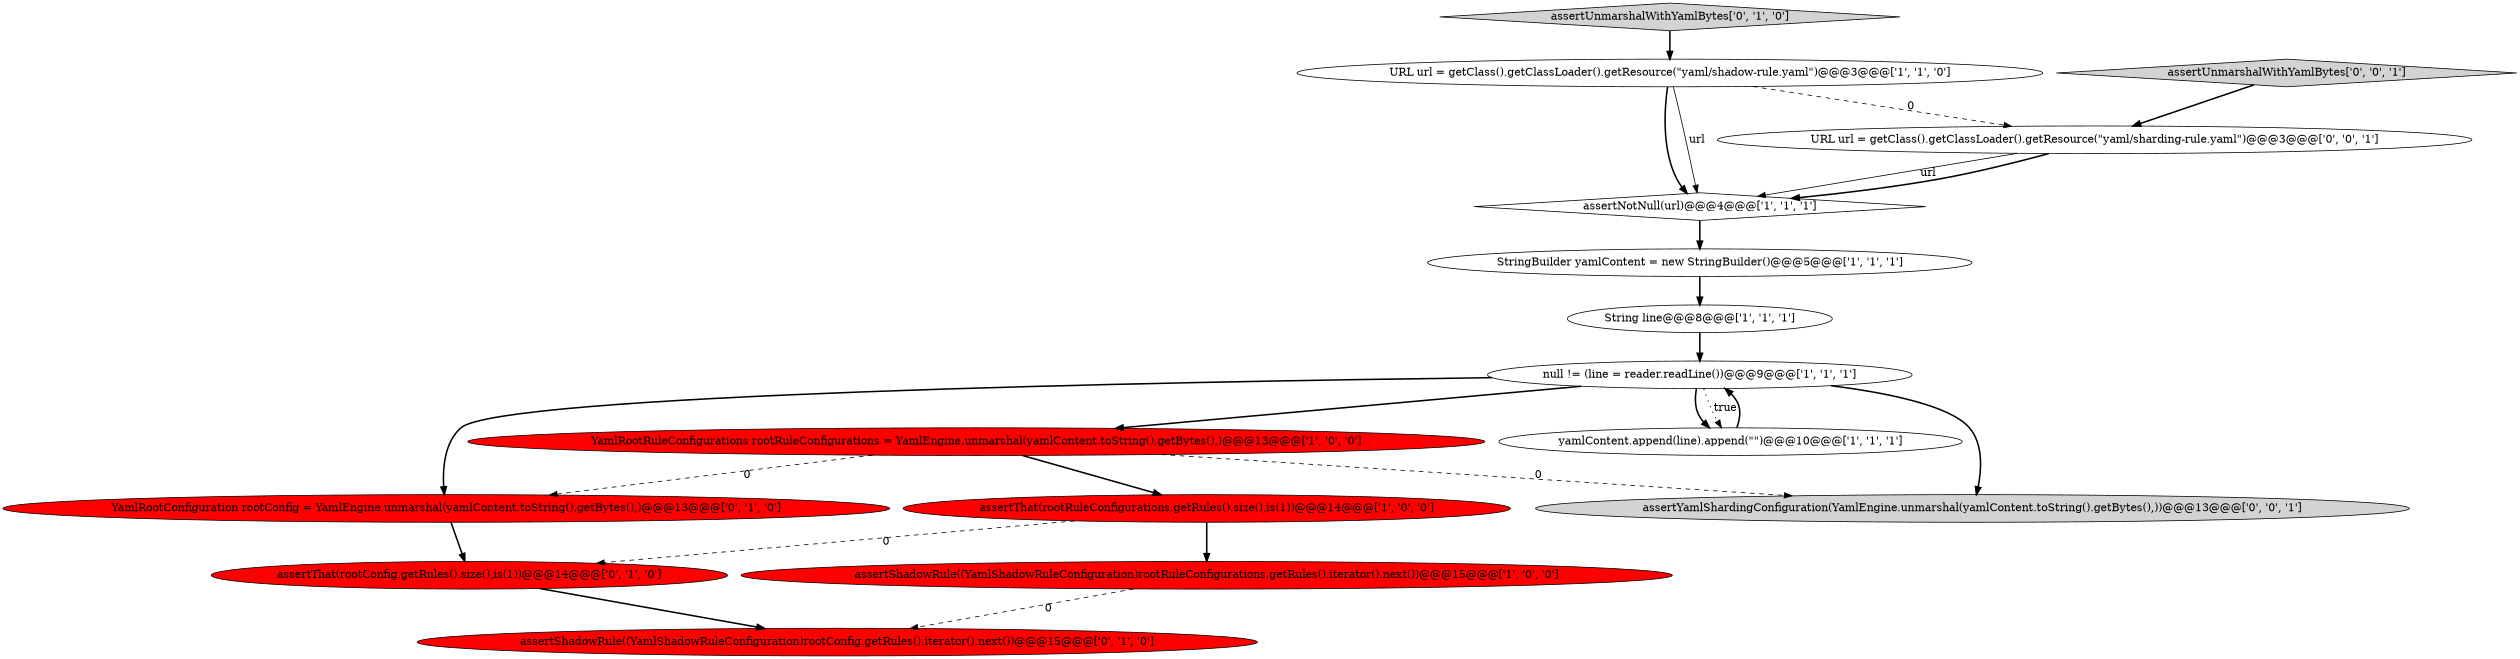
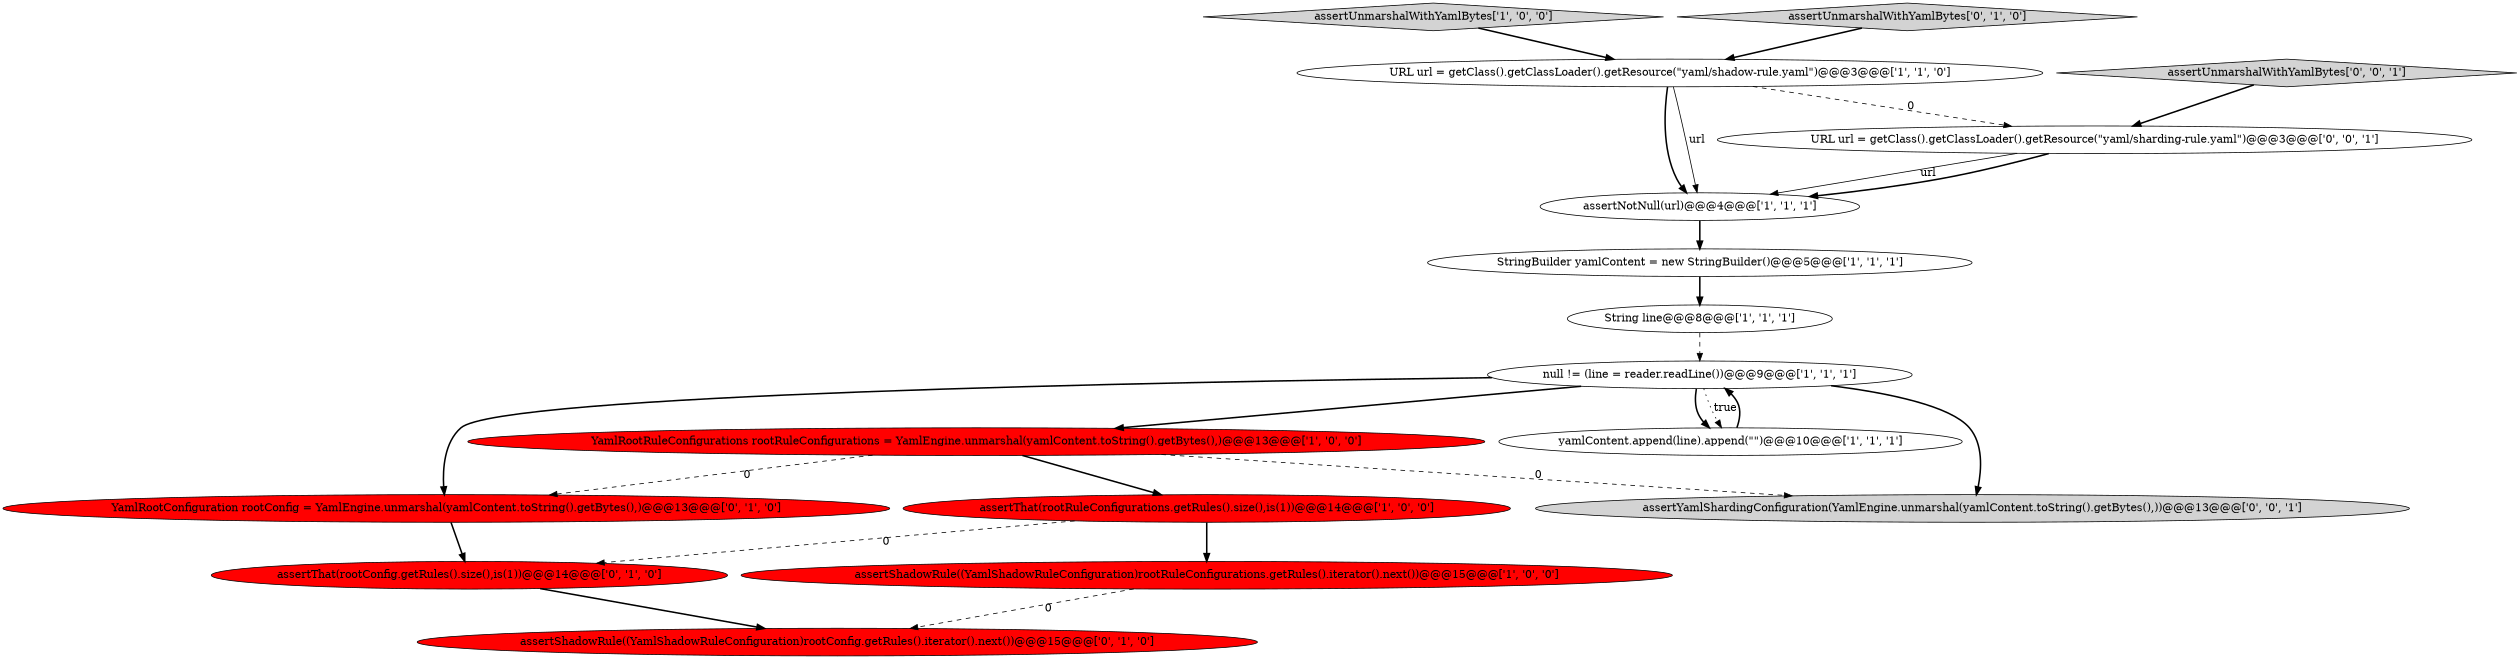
none -> (1433, 17)
(1700, 207) -> (1700, 207)
(1700, 343) -> (1700, 343)
